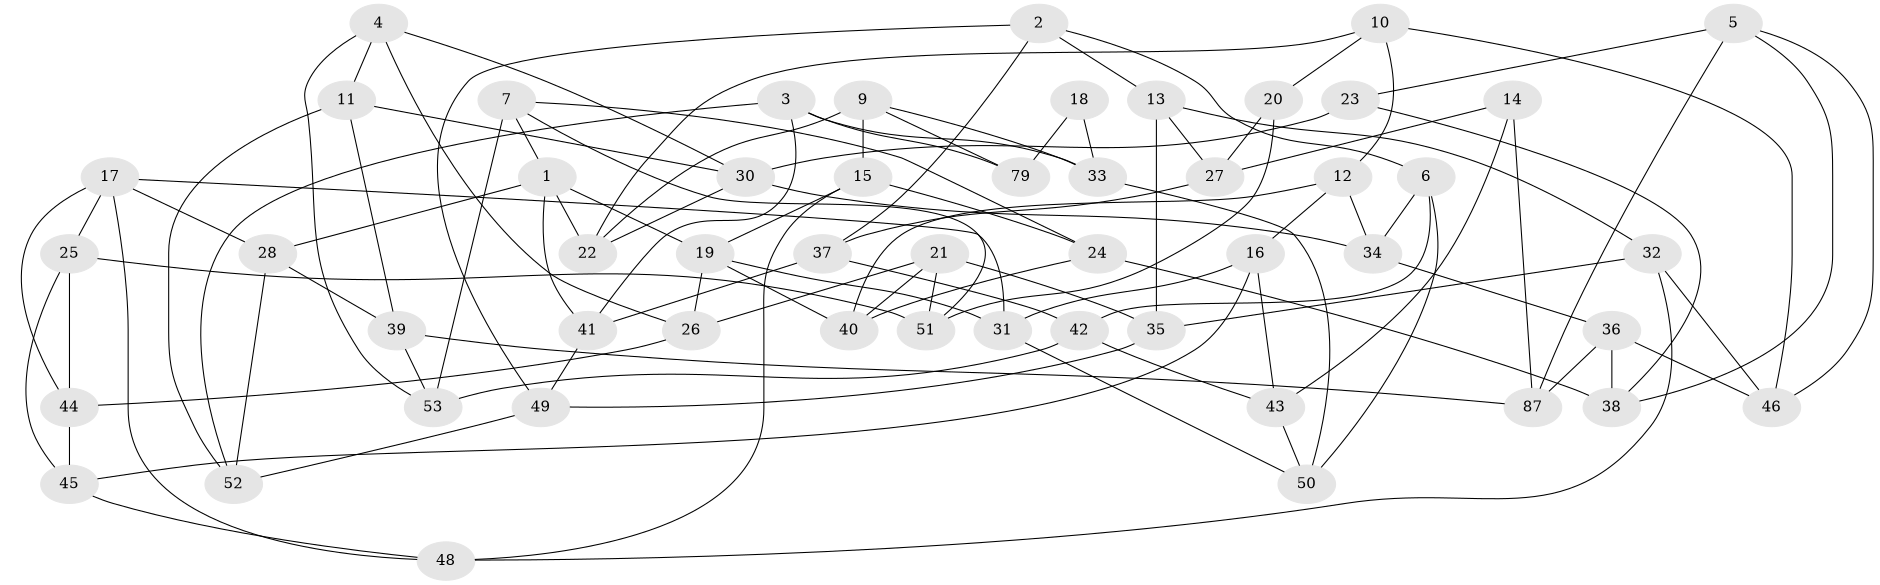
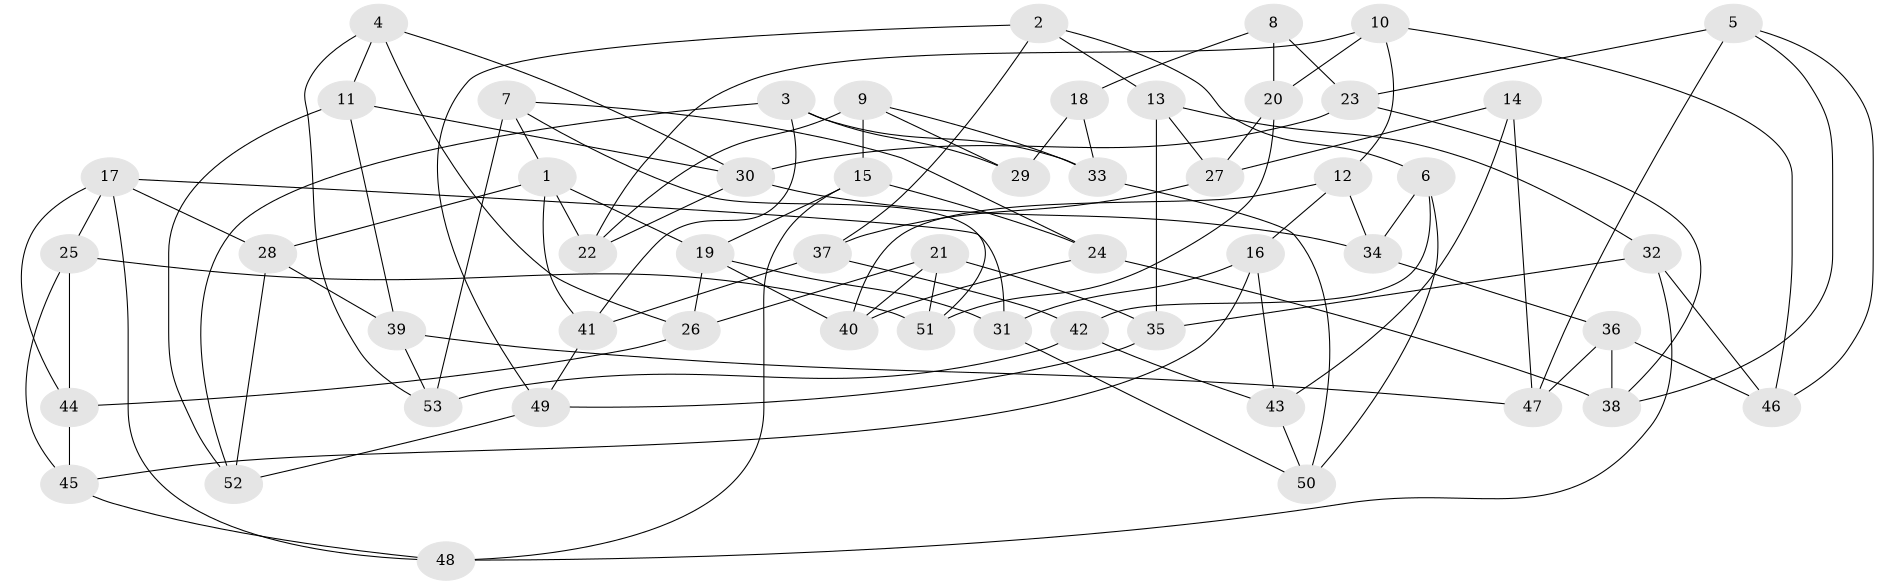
none -> (1274, 23)
(1021, 177) -> (1021, 177)
(1533, 407) -> (1533, 407)
